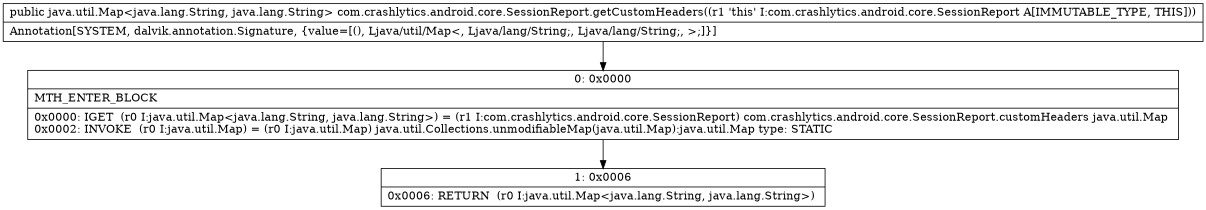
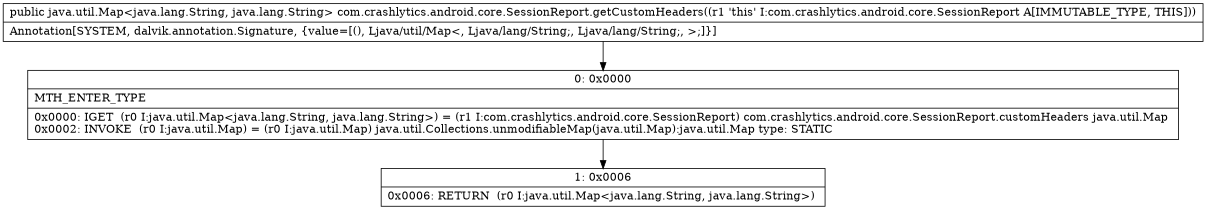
(96, 98) -> (90, 98)
